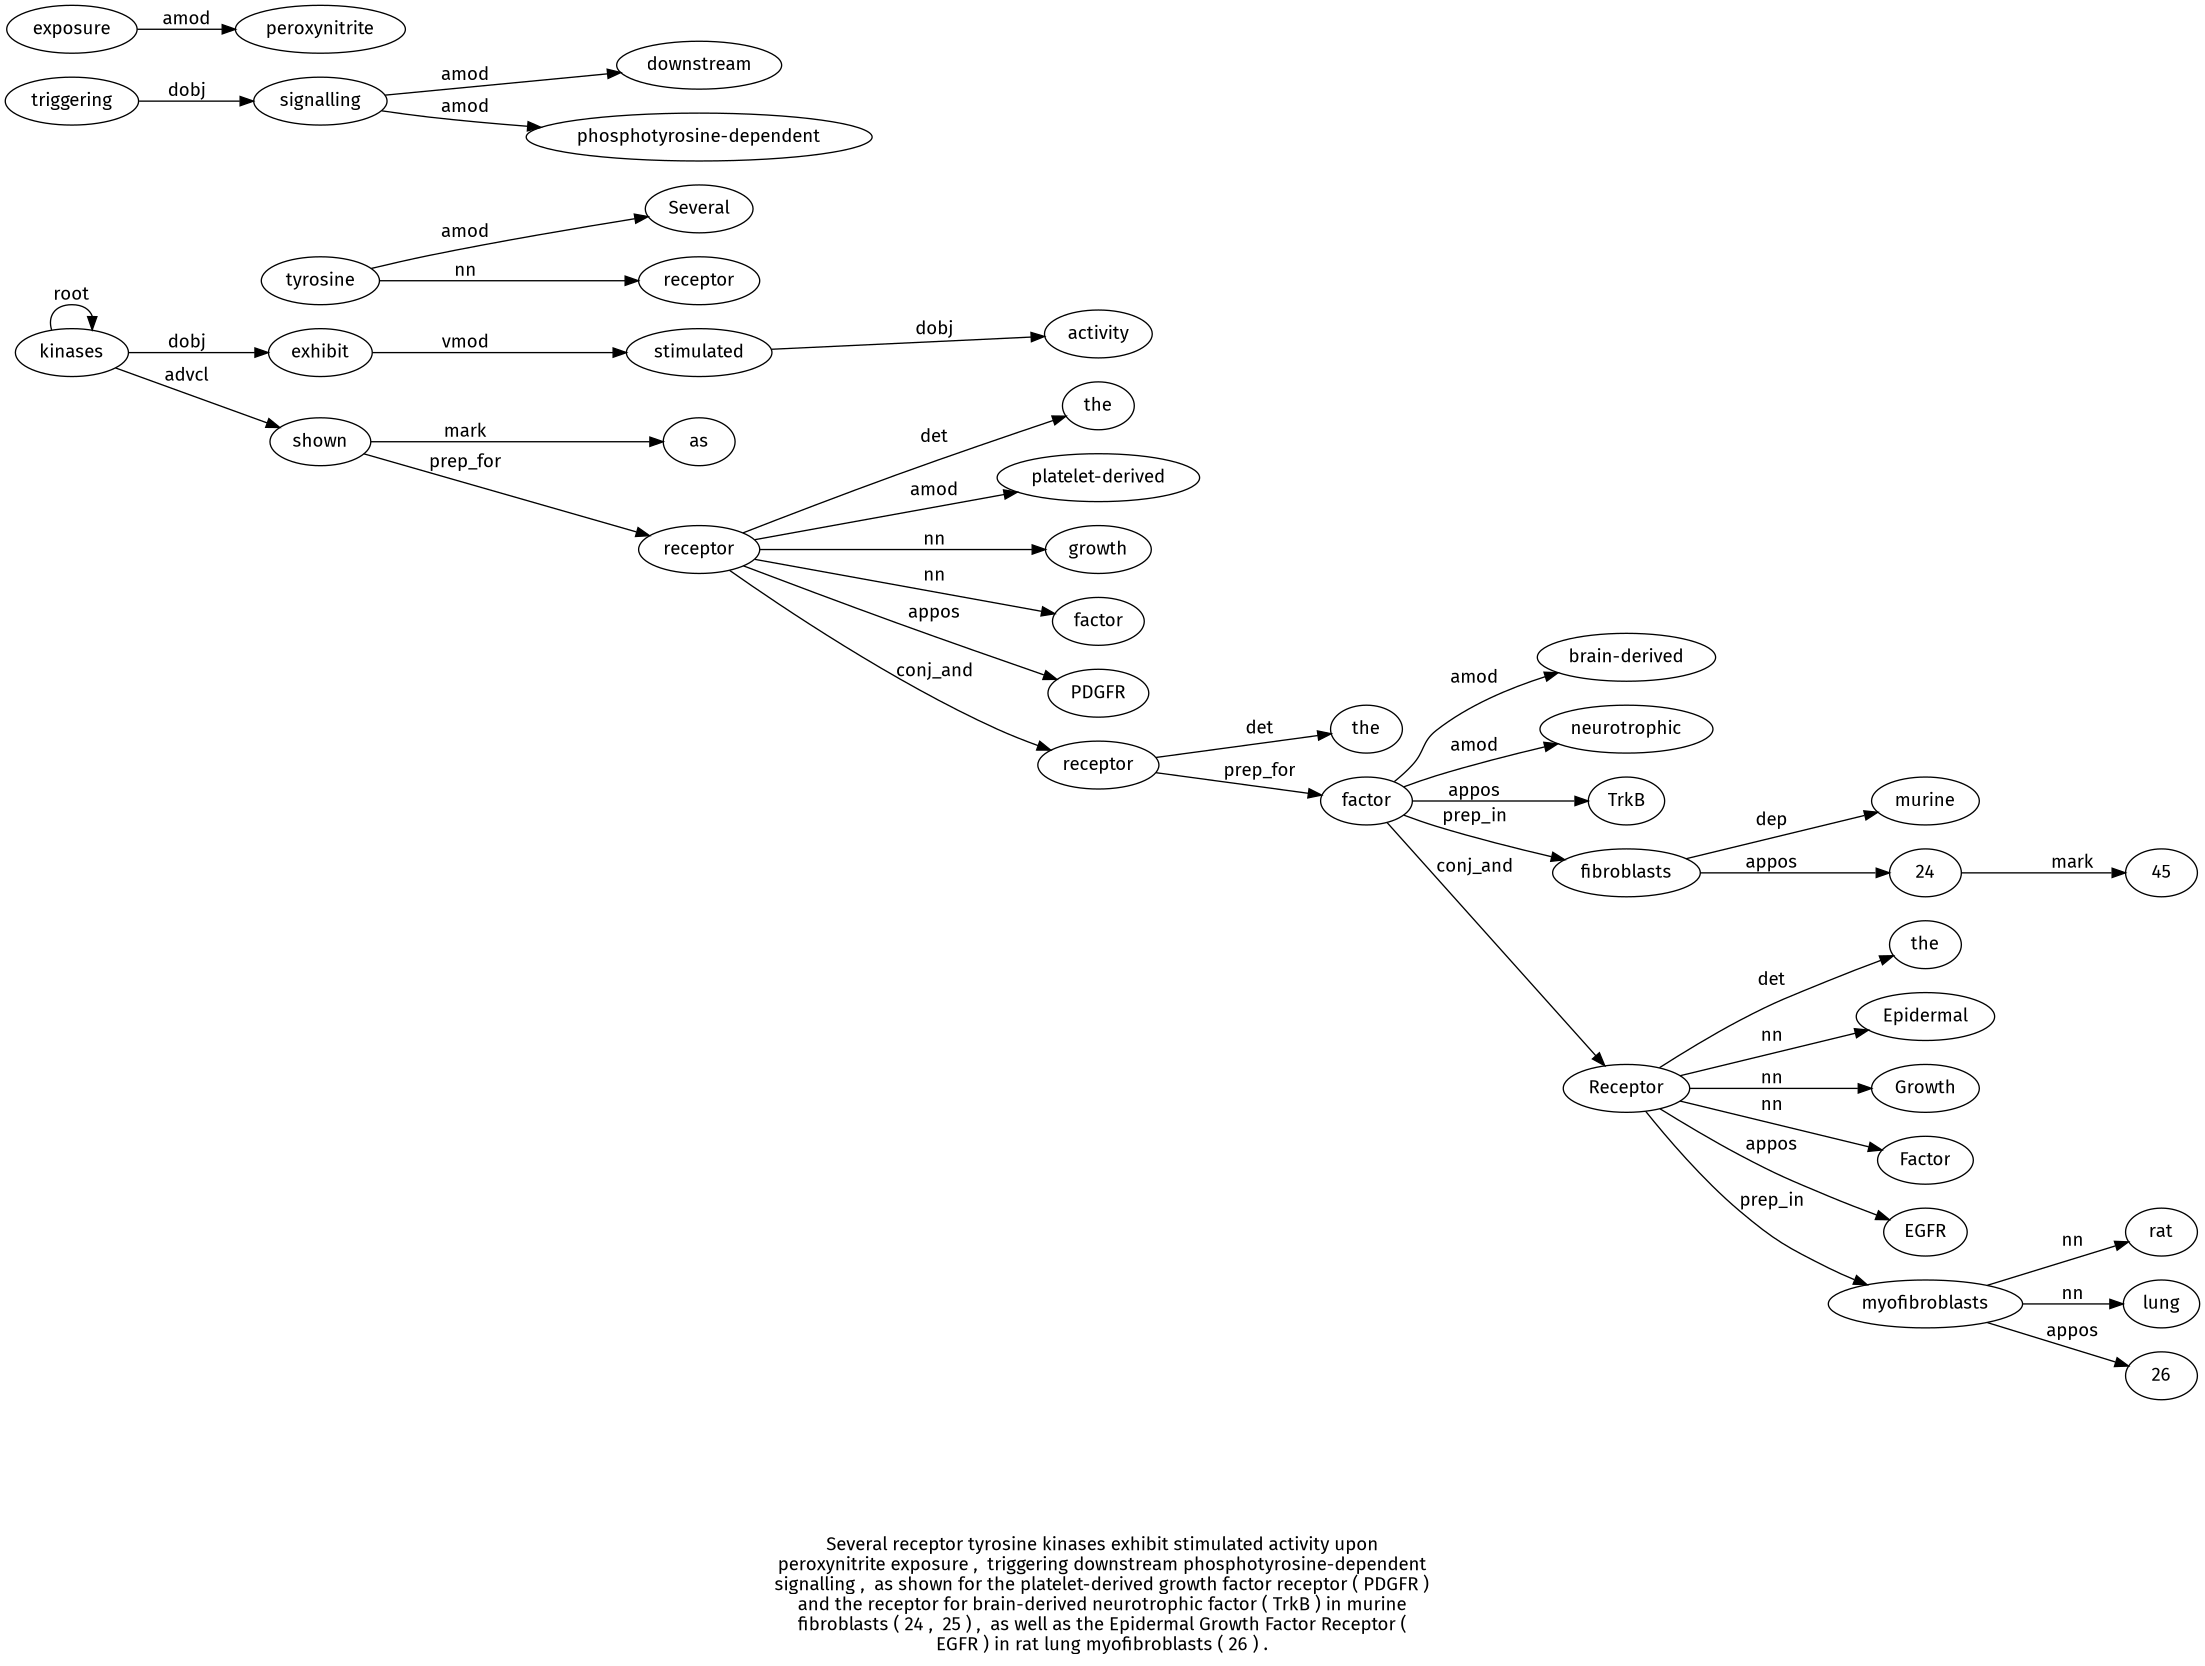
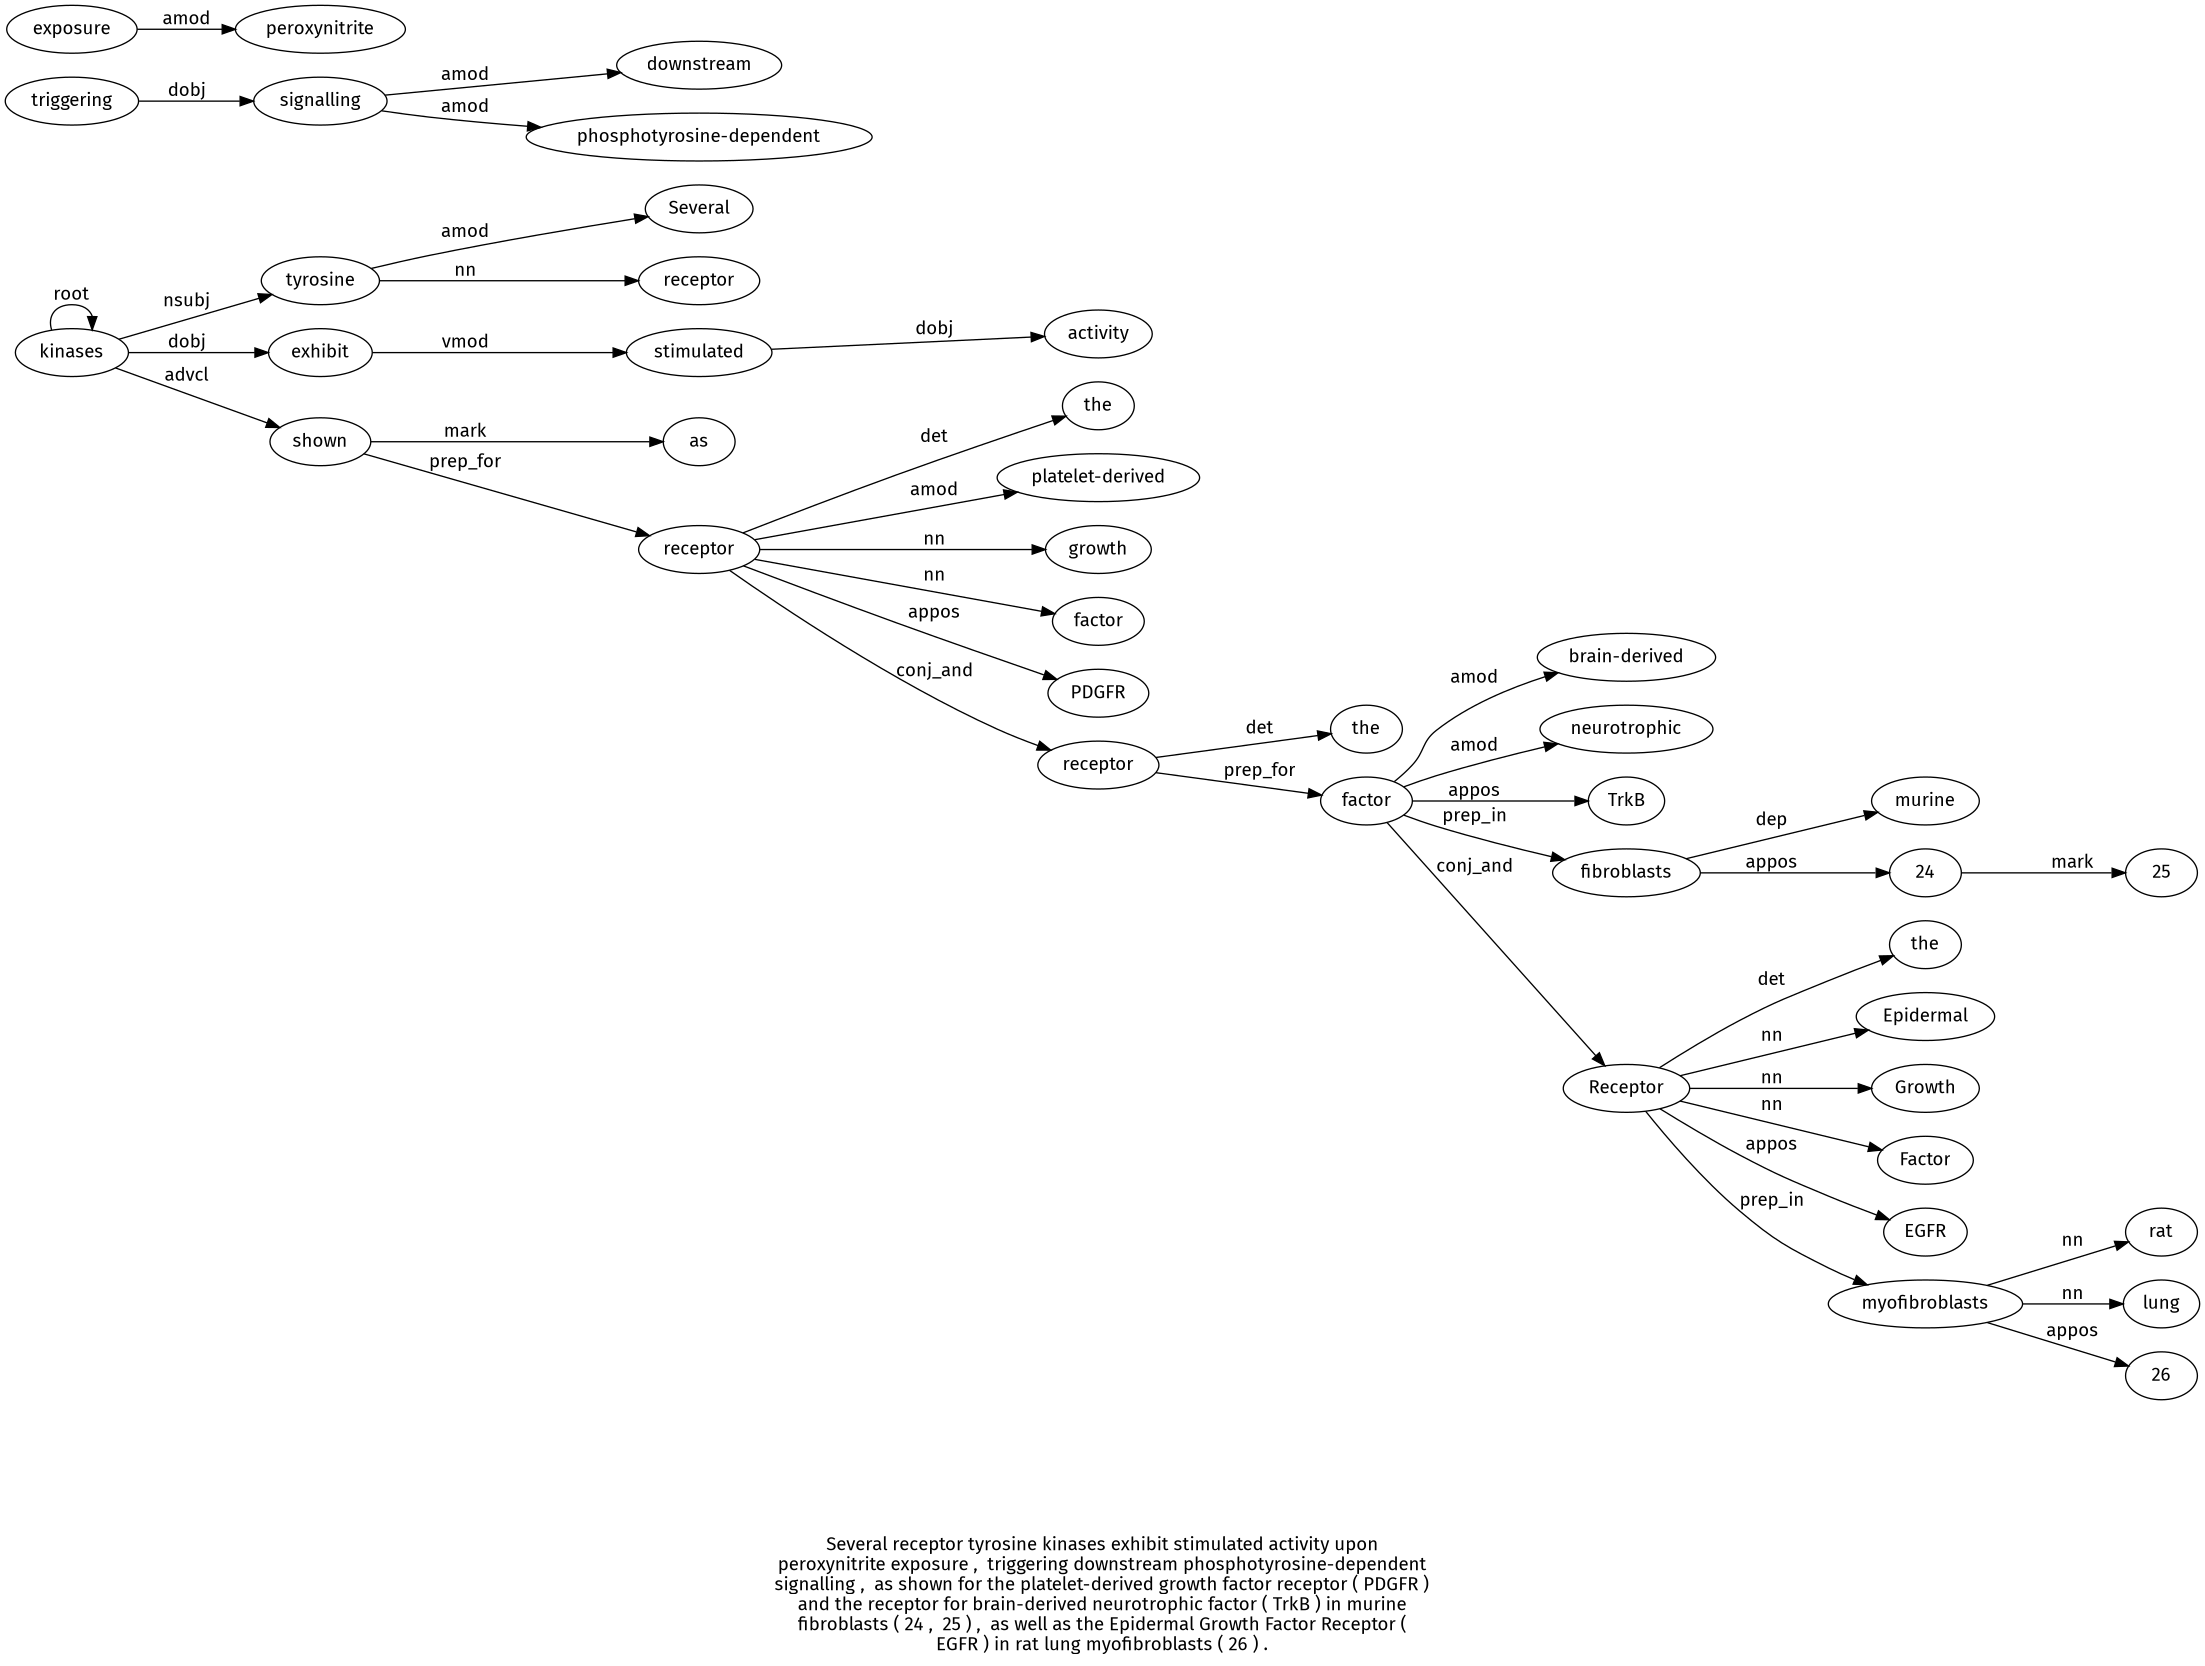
none -> (189, 319)
(2161, 873) -> (2161, 873)
